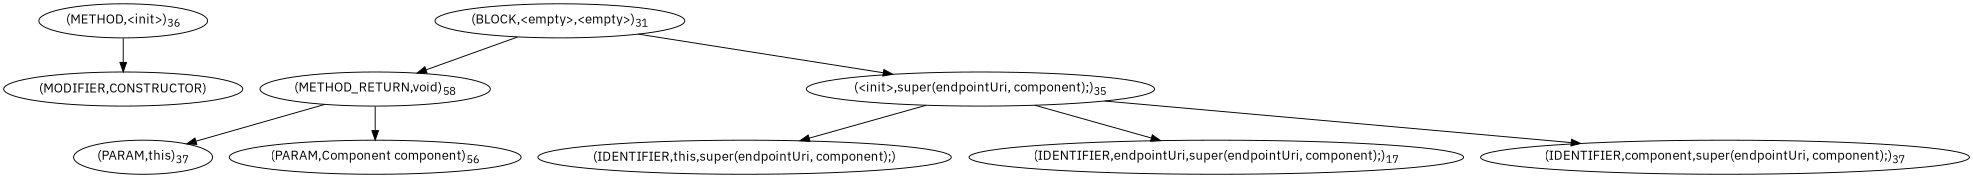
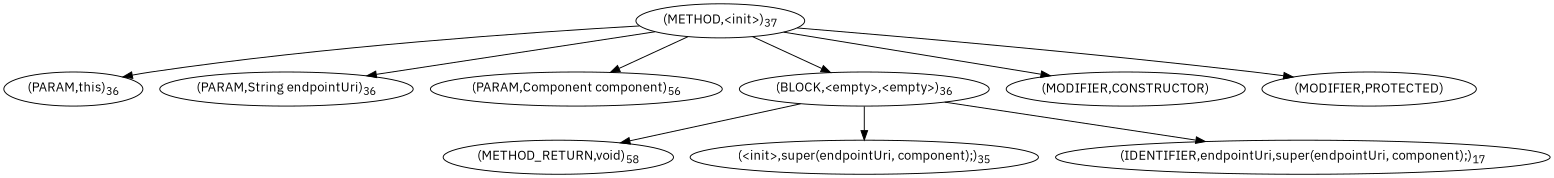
(174, 19) -> (771, 19)
(642, 19) -> (946, 88)
none -> (787, 53)
none -> (286, 89)
none -> (1369, 89)
(375, 118) -> (654, 53)
(1093, 122) -> (1070, 121)
(260, 123) -> (385, 45)
(182, 156) -> (113, 88)
(745, 157) -> none
(1725, 157) -> none
